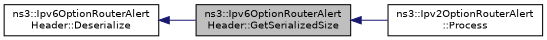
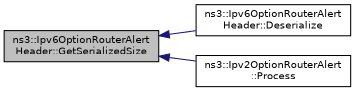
(183, 20) -> (183, 33)
